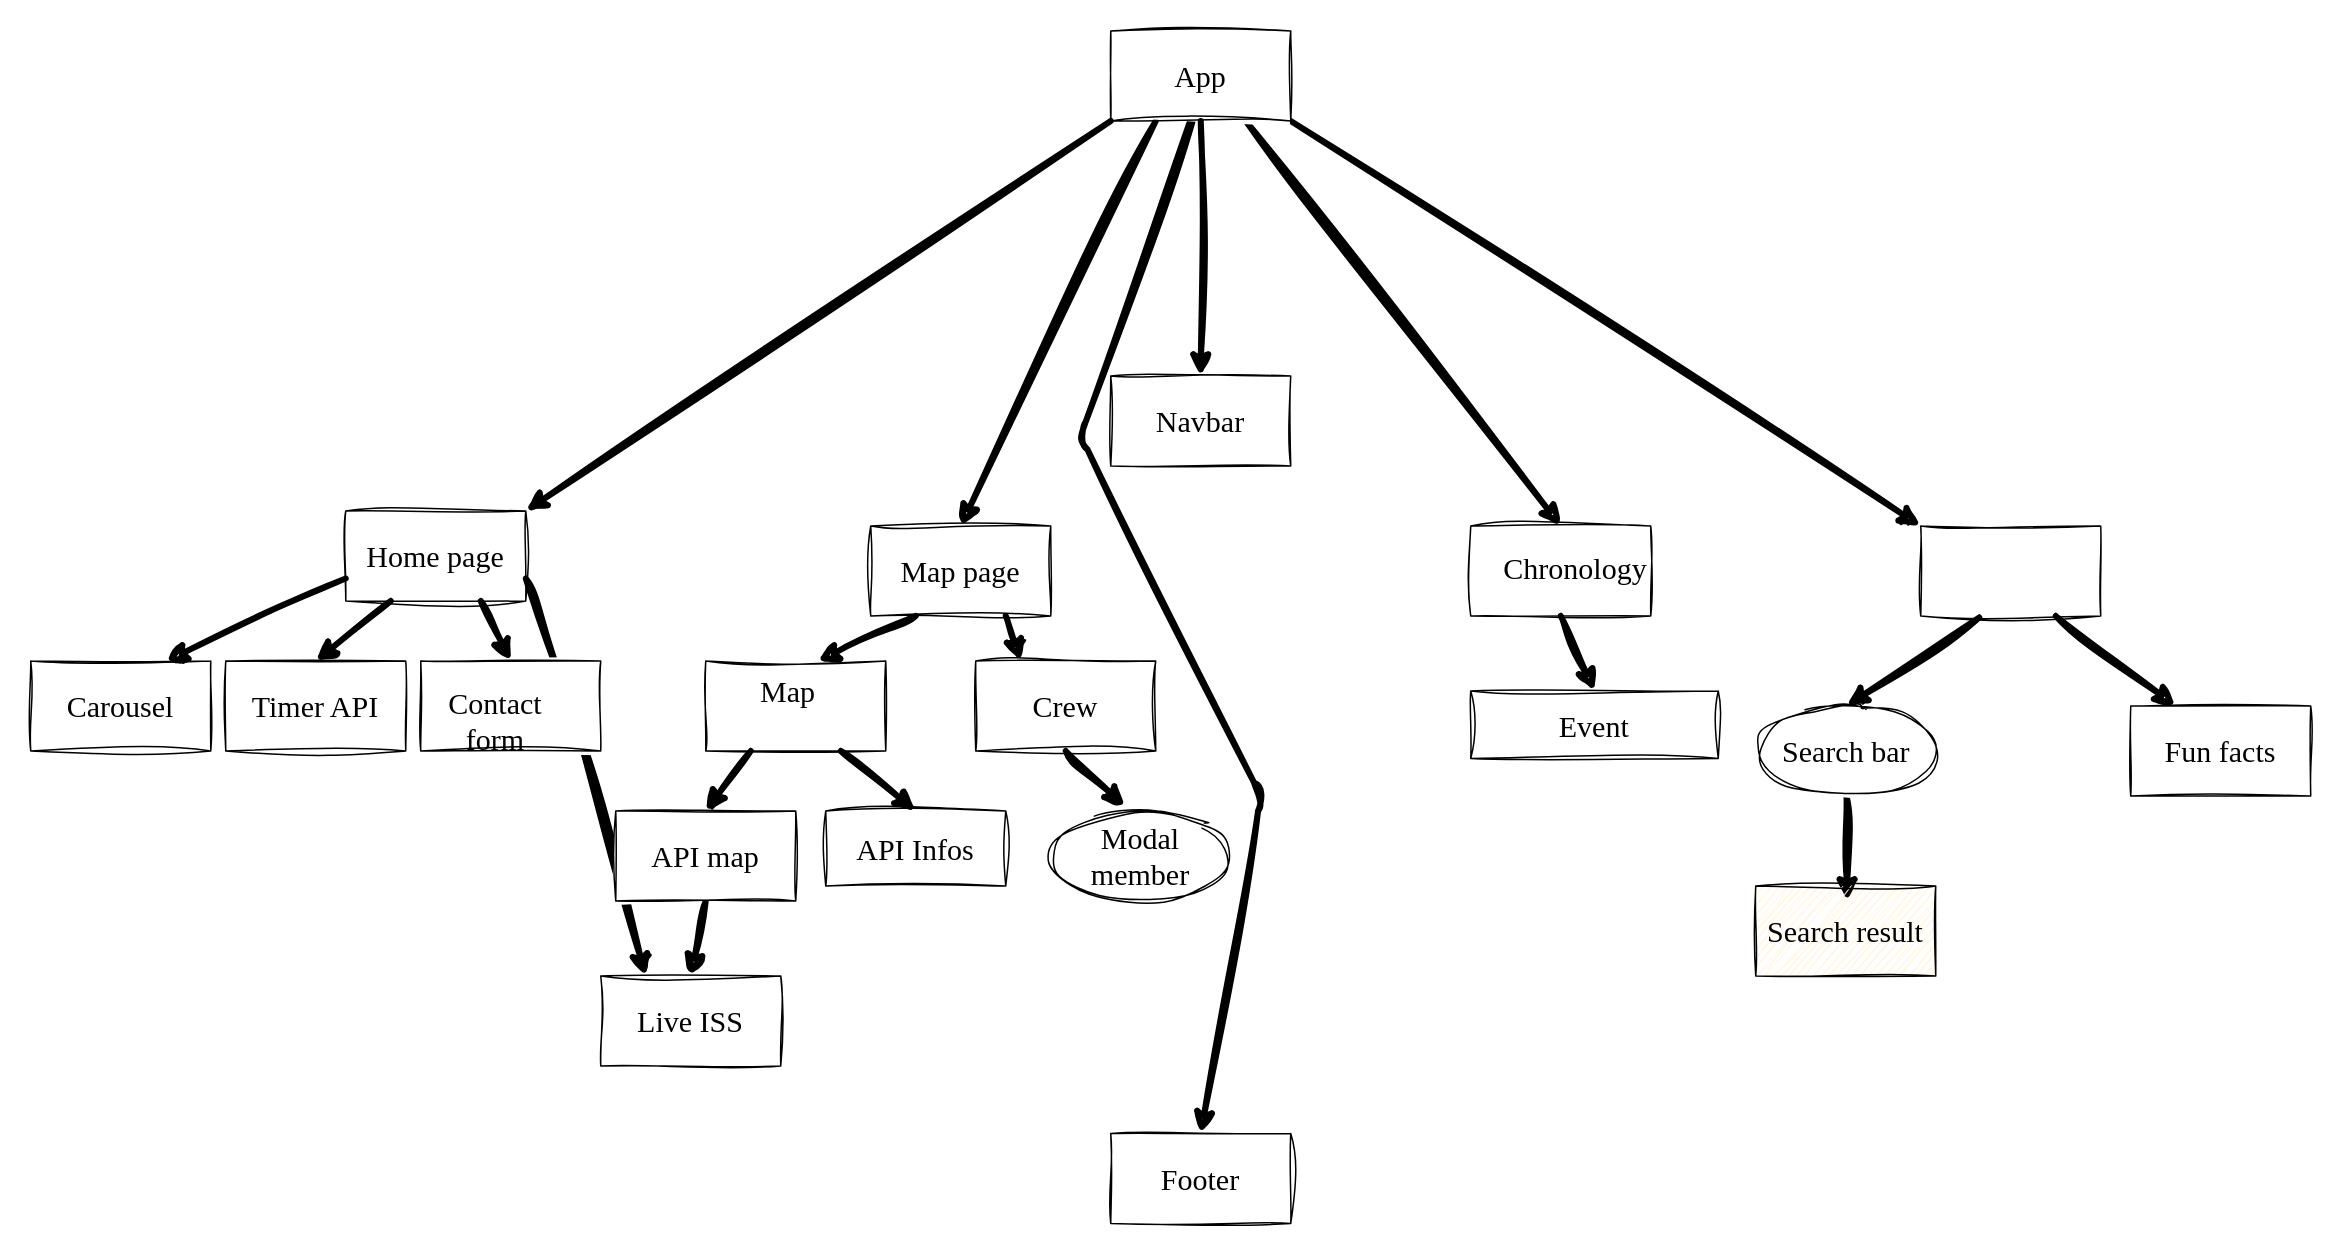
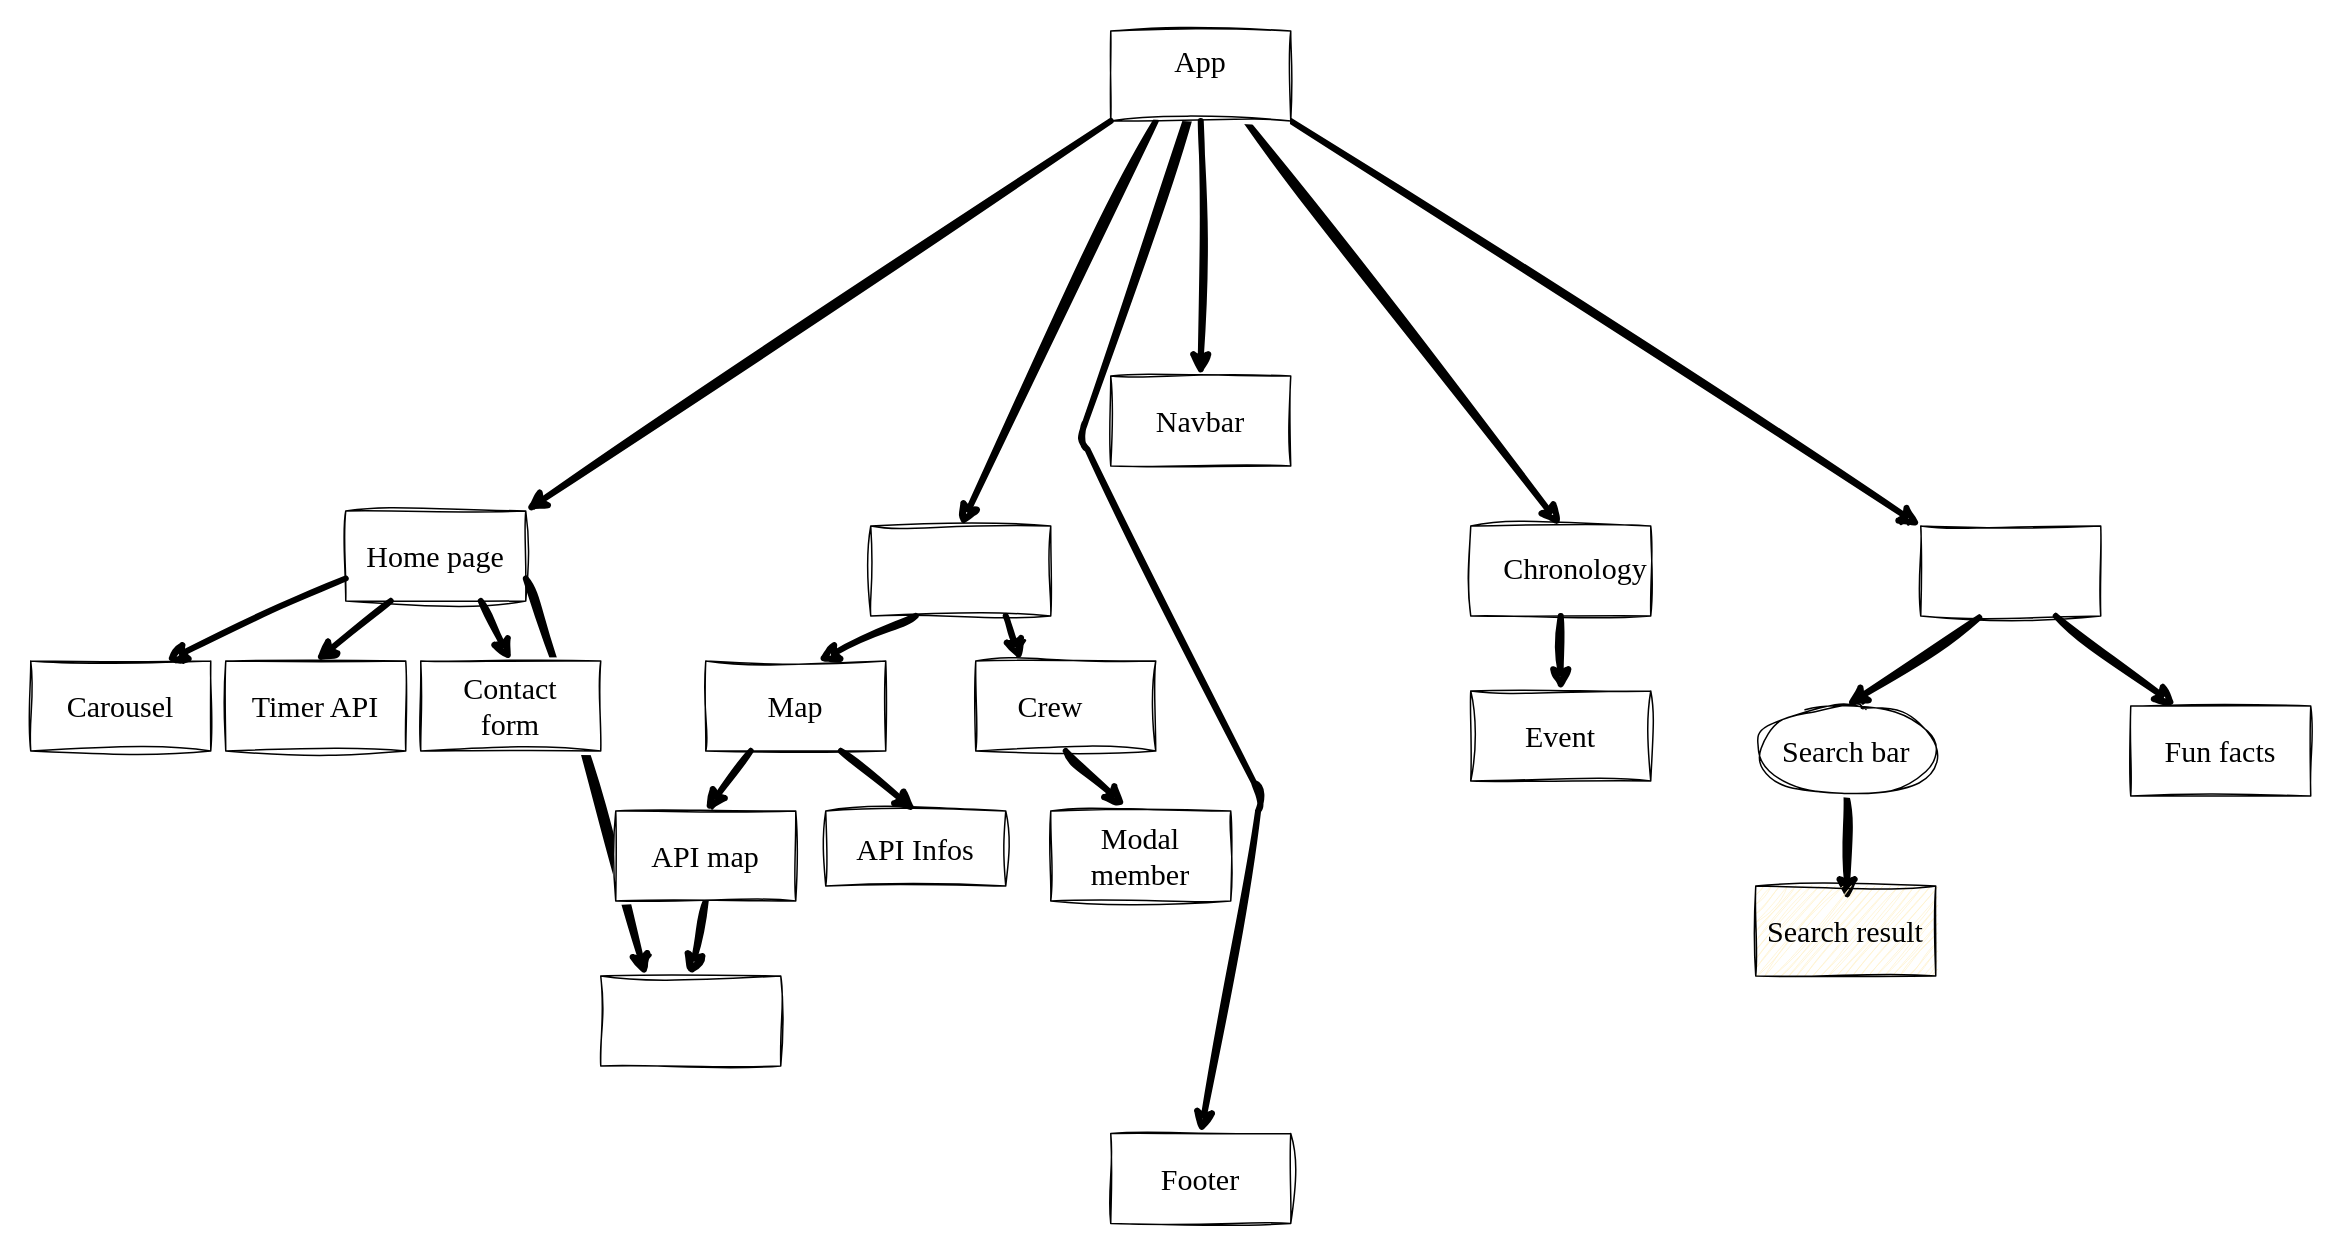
(1201, 76) -> (1201, 61)
(961, 571) -> none
(788, 691) -> (796, 706)
(1066, 706) -> (1051, 706)
(496, 721) -> (511, 706)
(1595, 725) -> (1561, 736)
(1141, 856) -> (1141, 856)
(691, 1021) -> none
